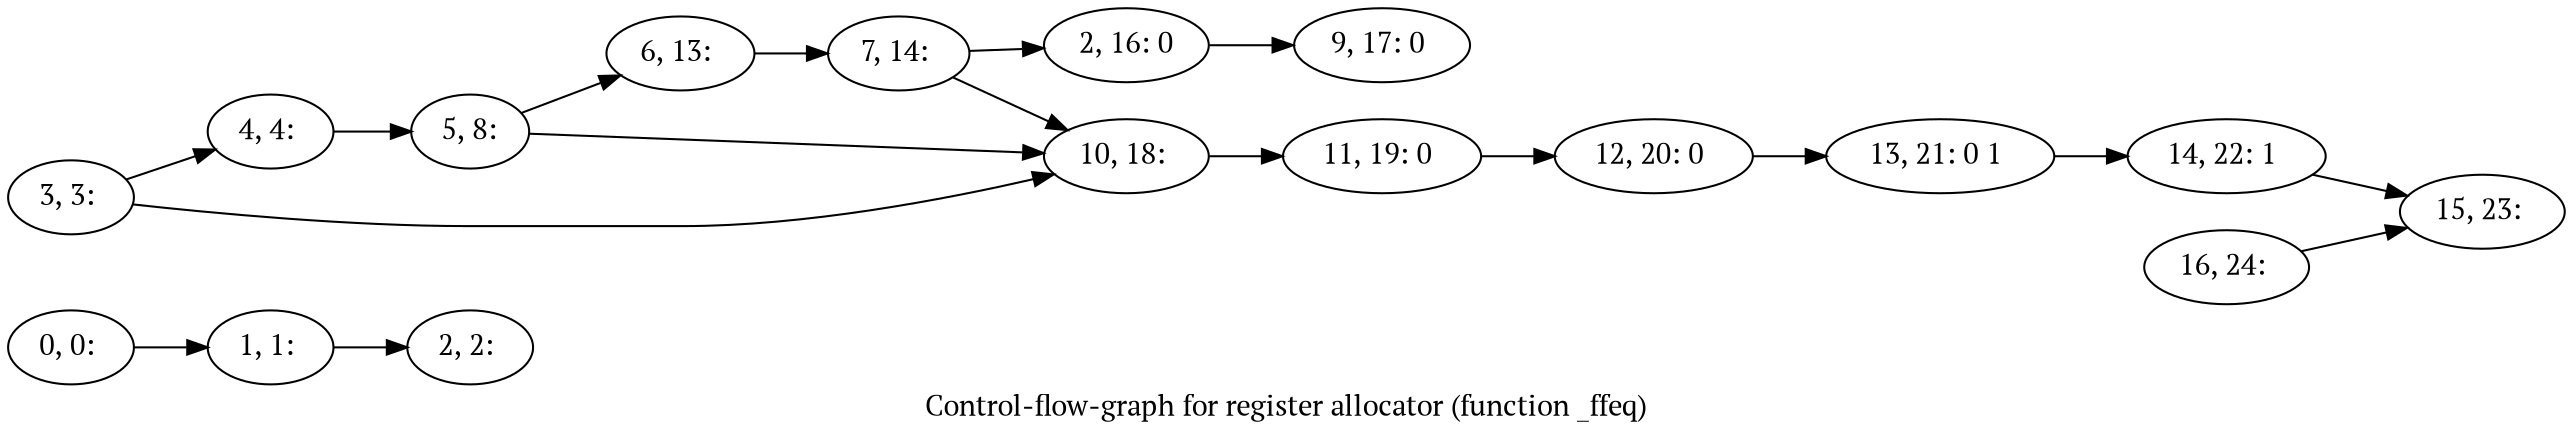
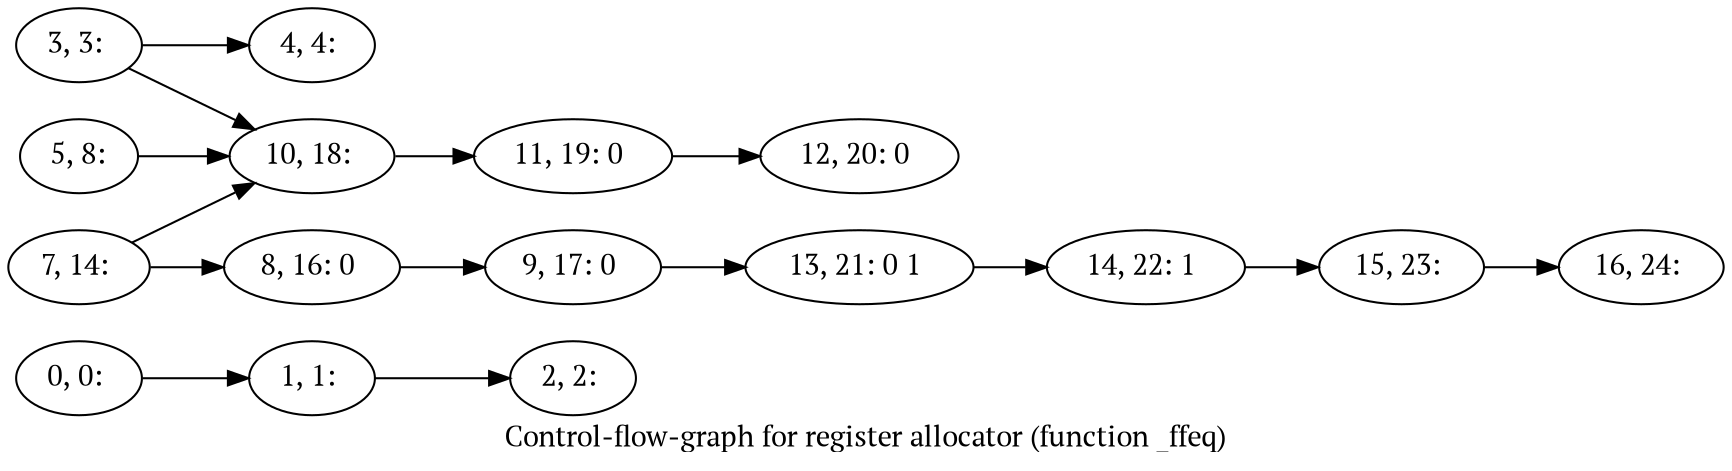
(1126, 45) -> (312, 267)
(680, 53) -> none
(362, 132) -> none
(1779, 156) -> (693, 267)
(2344, 242) -> (1511, 267)
